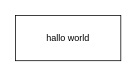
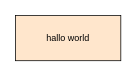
(68, 38) -> (68, 38)
